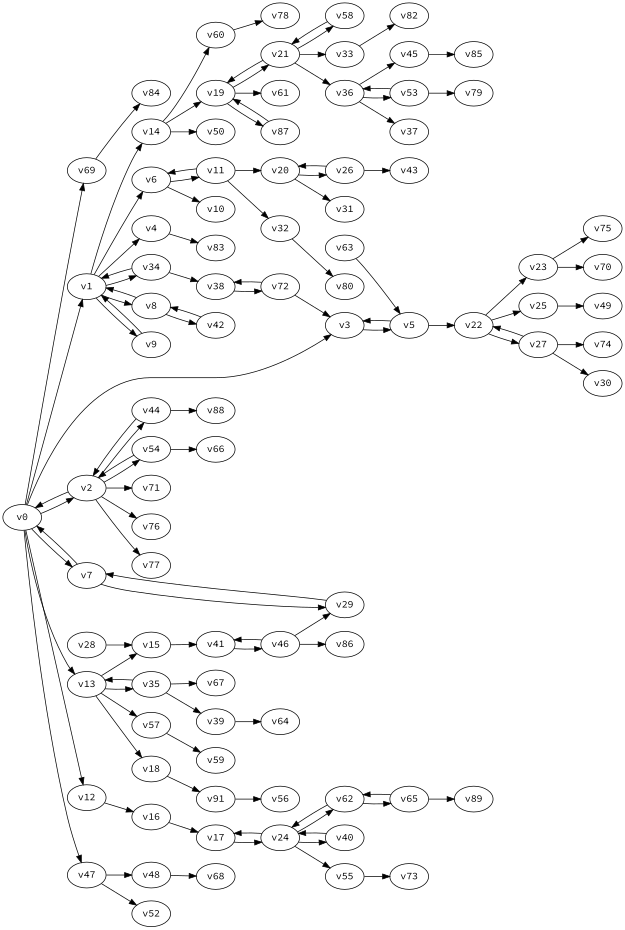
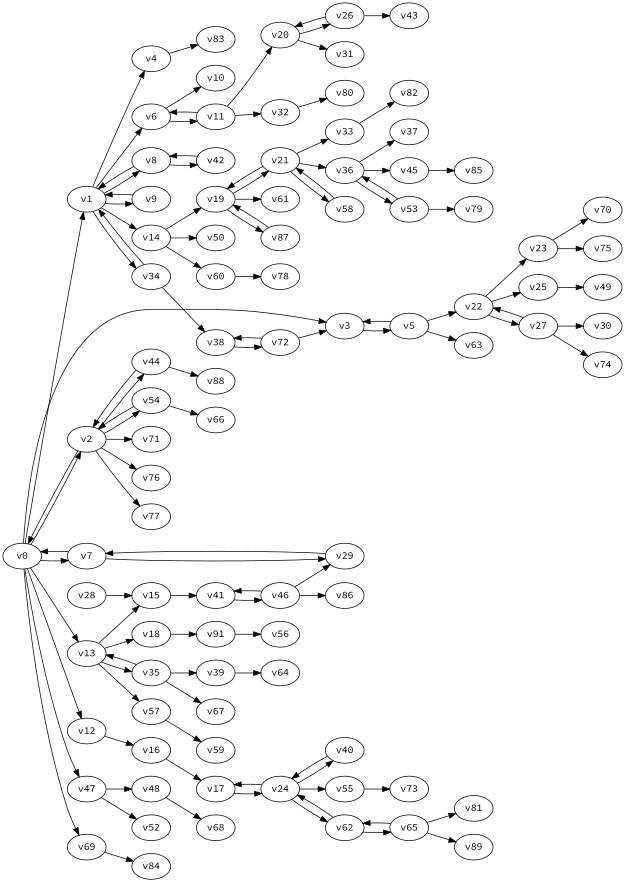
(377, 283) -> (438, 335)
none -> (474, 808)
